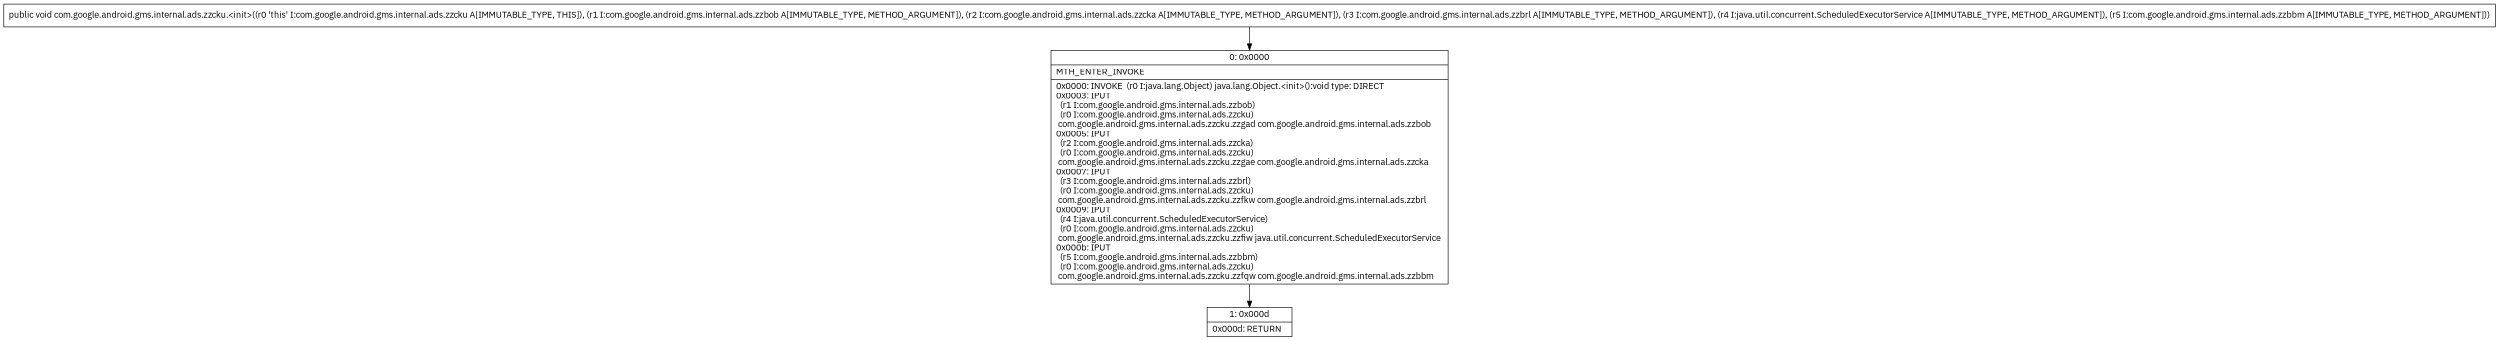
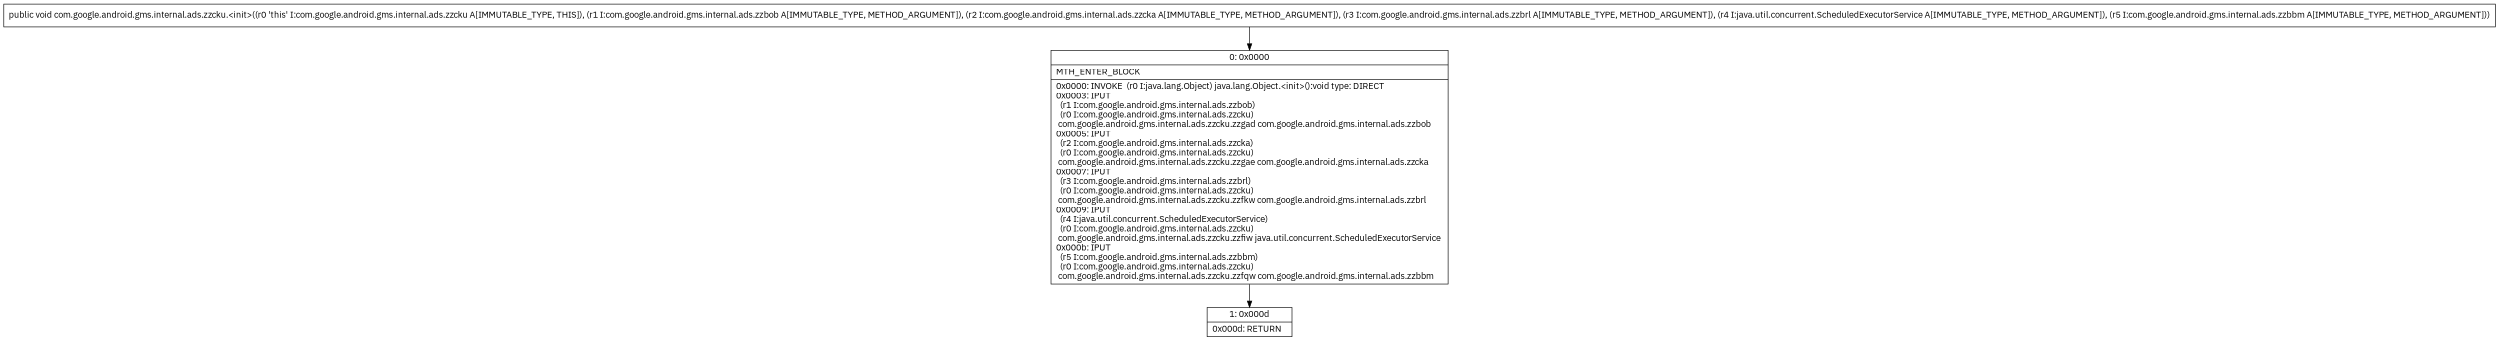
(1100, 72) -> (1098, 72)
